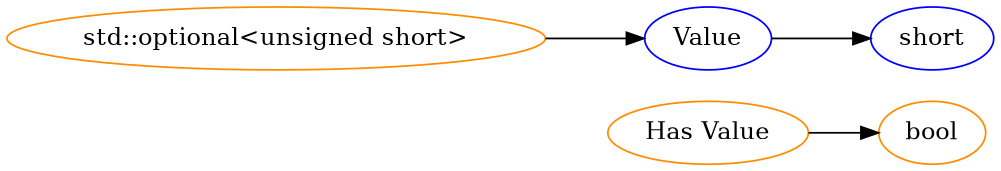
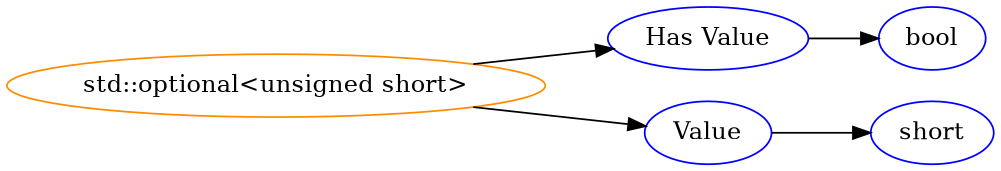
none -> (534, 57)
(708, 133) -> (708, 38)
(932, 133) -> (932, 38)
